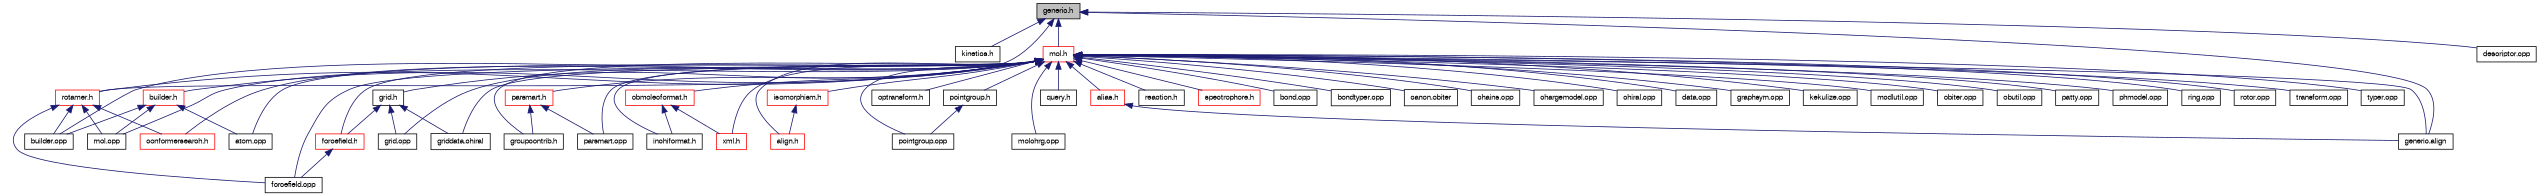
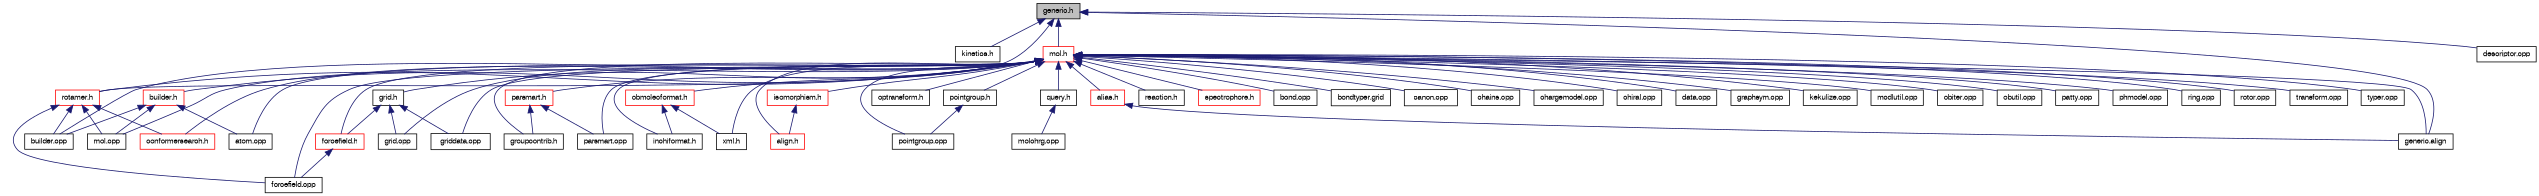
(1361, 98) -> (1361, 98)
(1431, 98) -> (1431, 98)
(1032, 99) -> (1047, 123)
(461, 142) -> (461, 142)
(731, 142) -> (731, 142)
